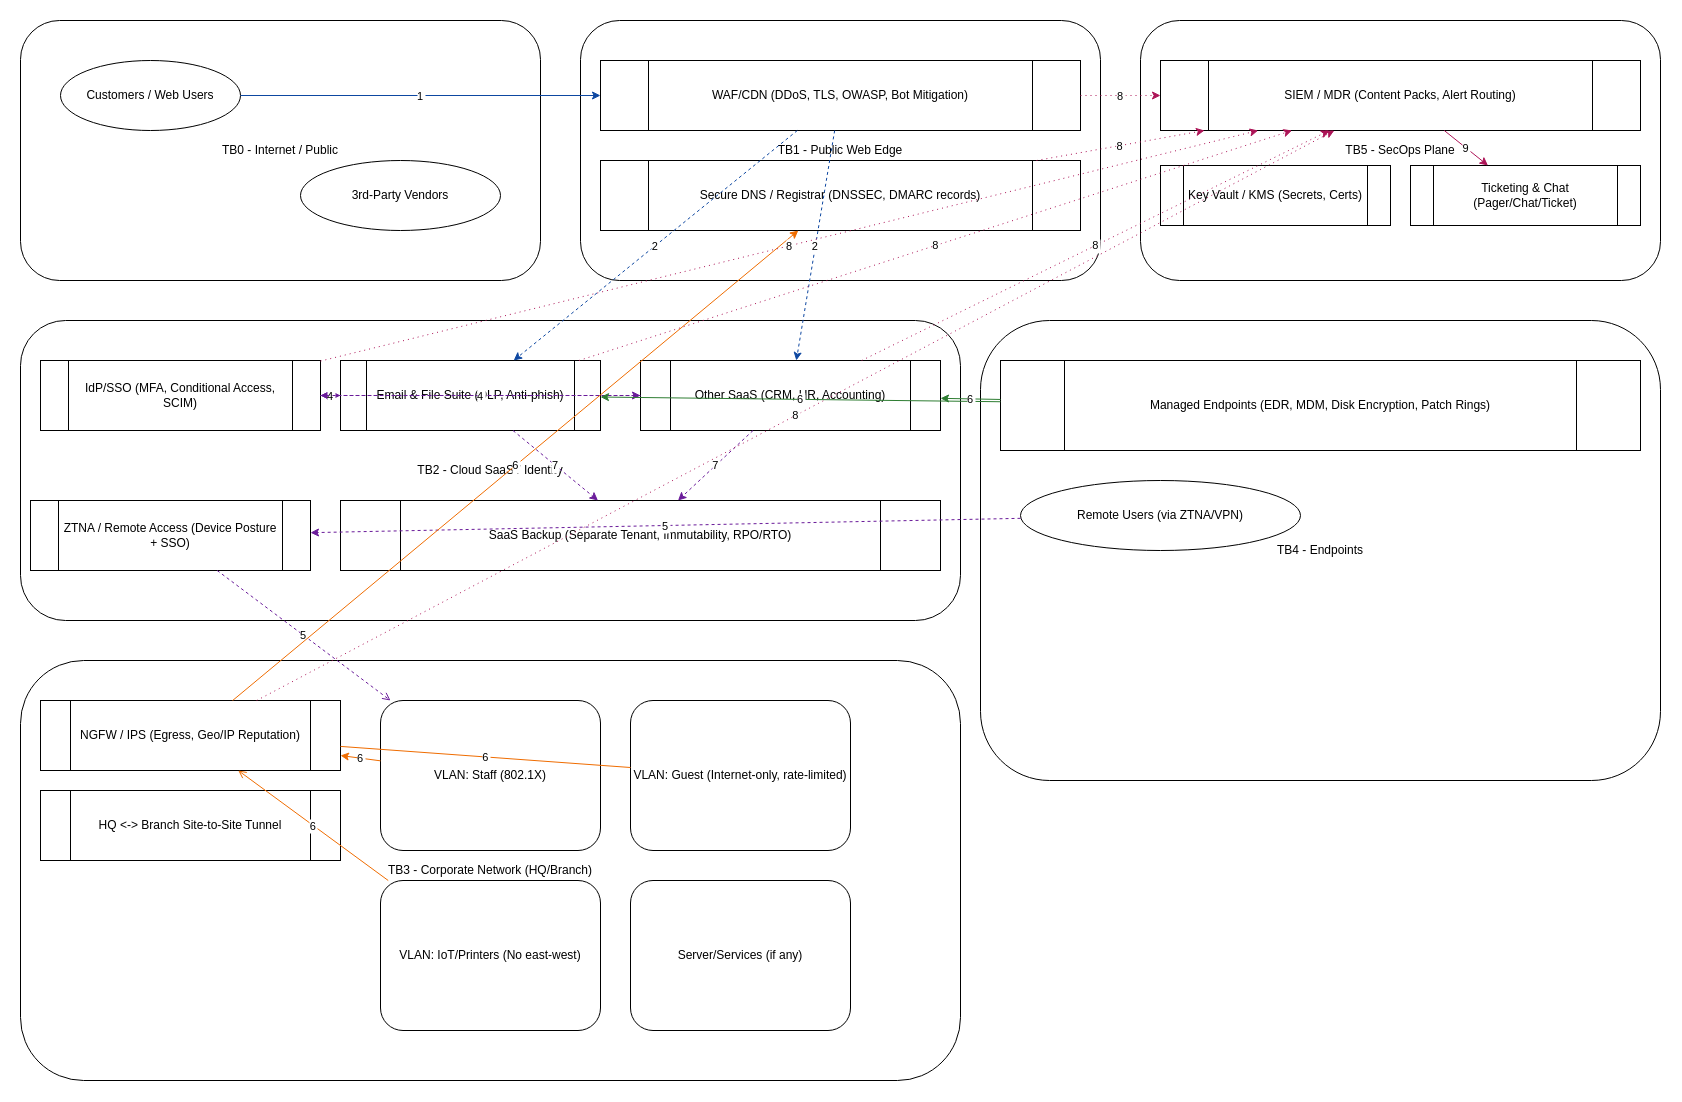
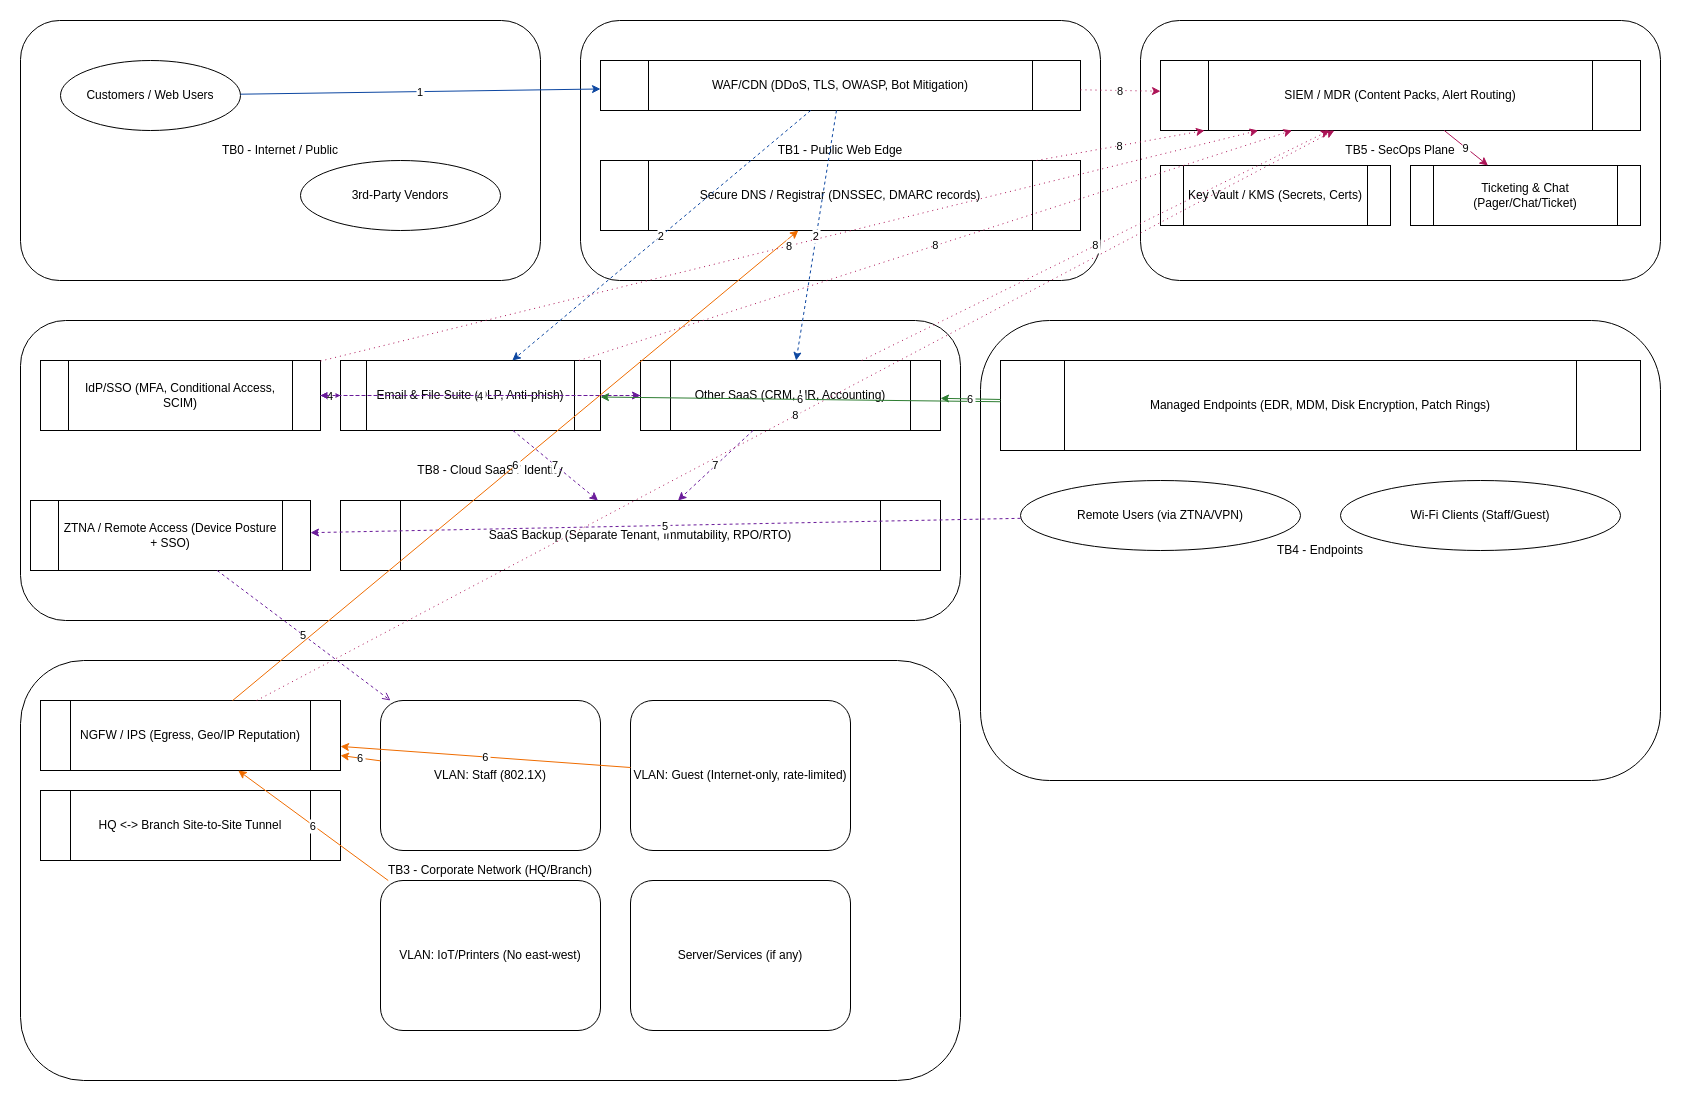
(841, 96) -> (841, 86)
(491, 471) -> (491, 471)
none -> (1481, 516)
(345, 747) -> (348, 747)
(242, 774) -> (244, 775)
